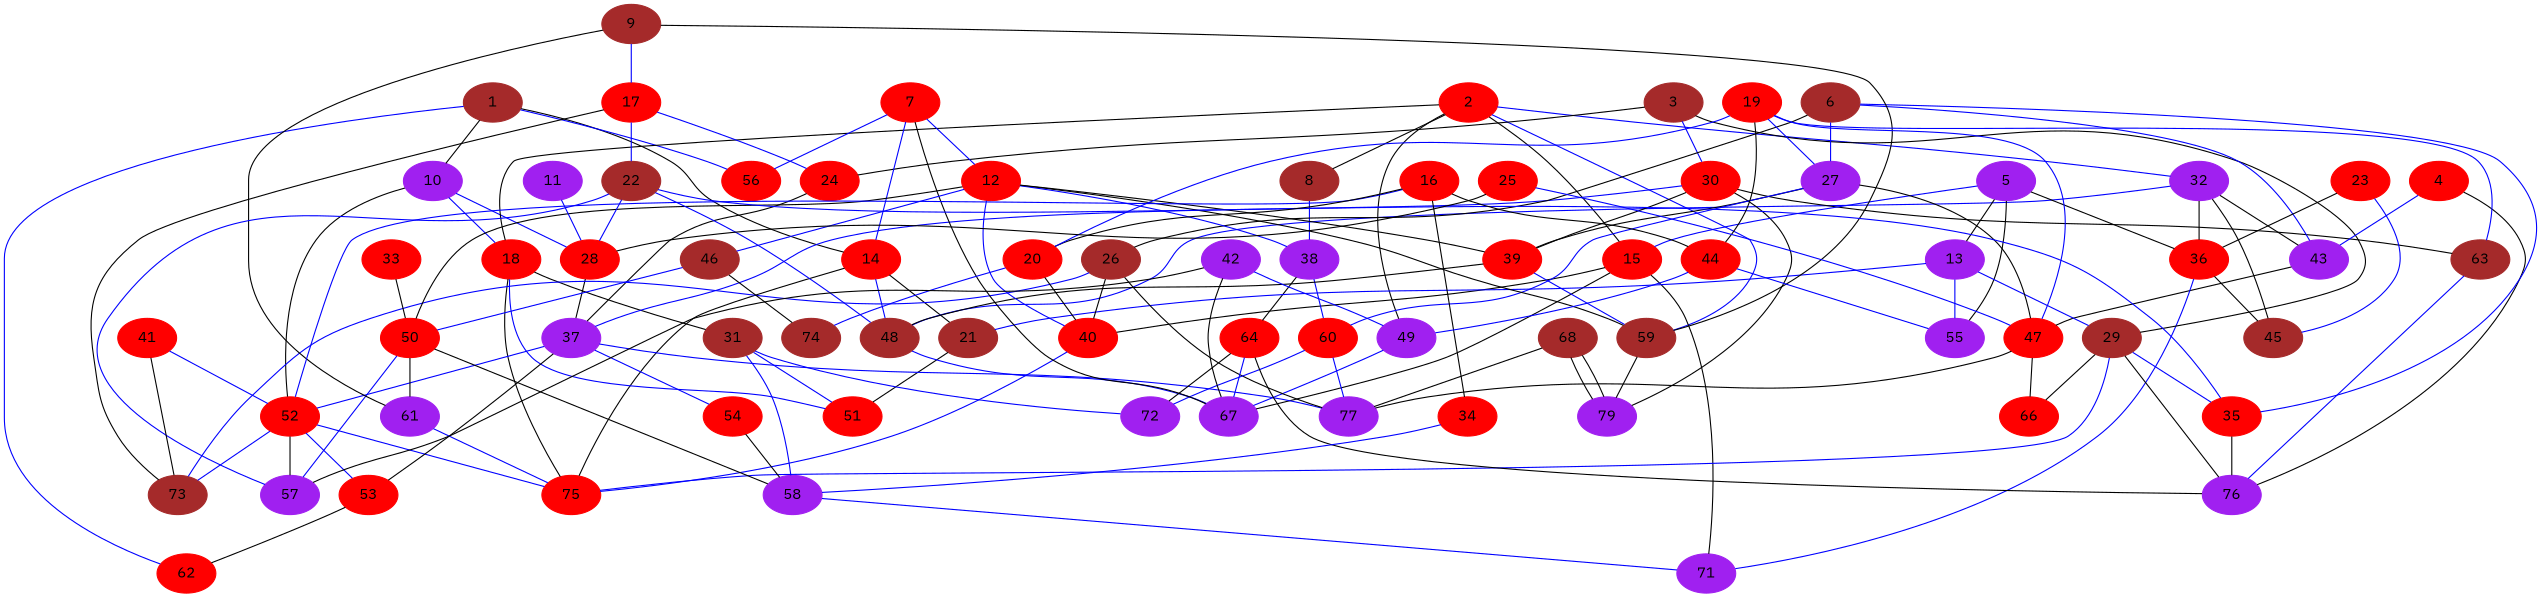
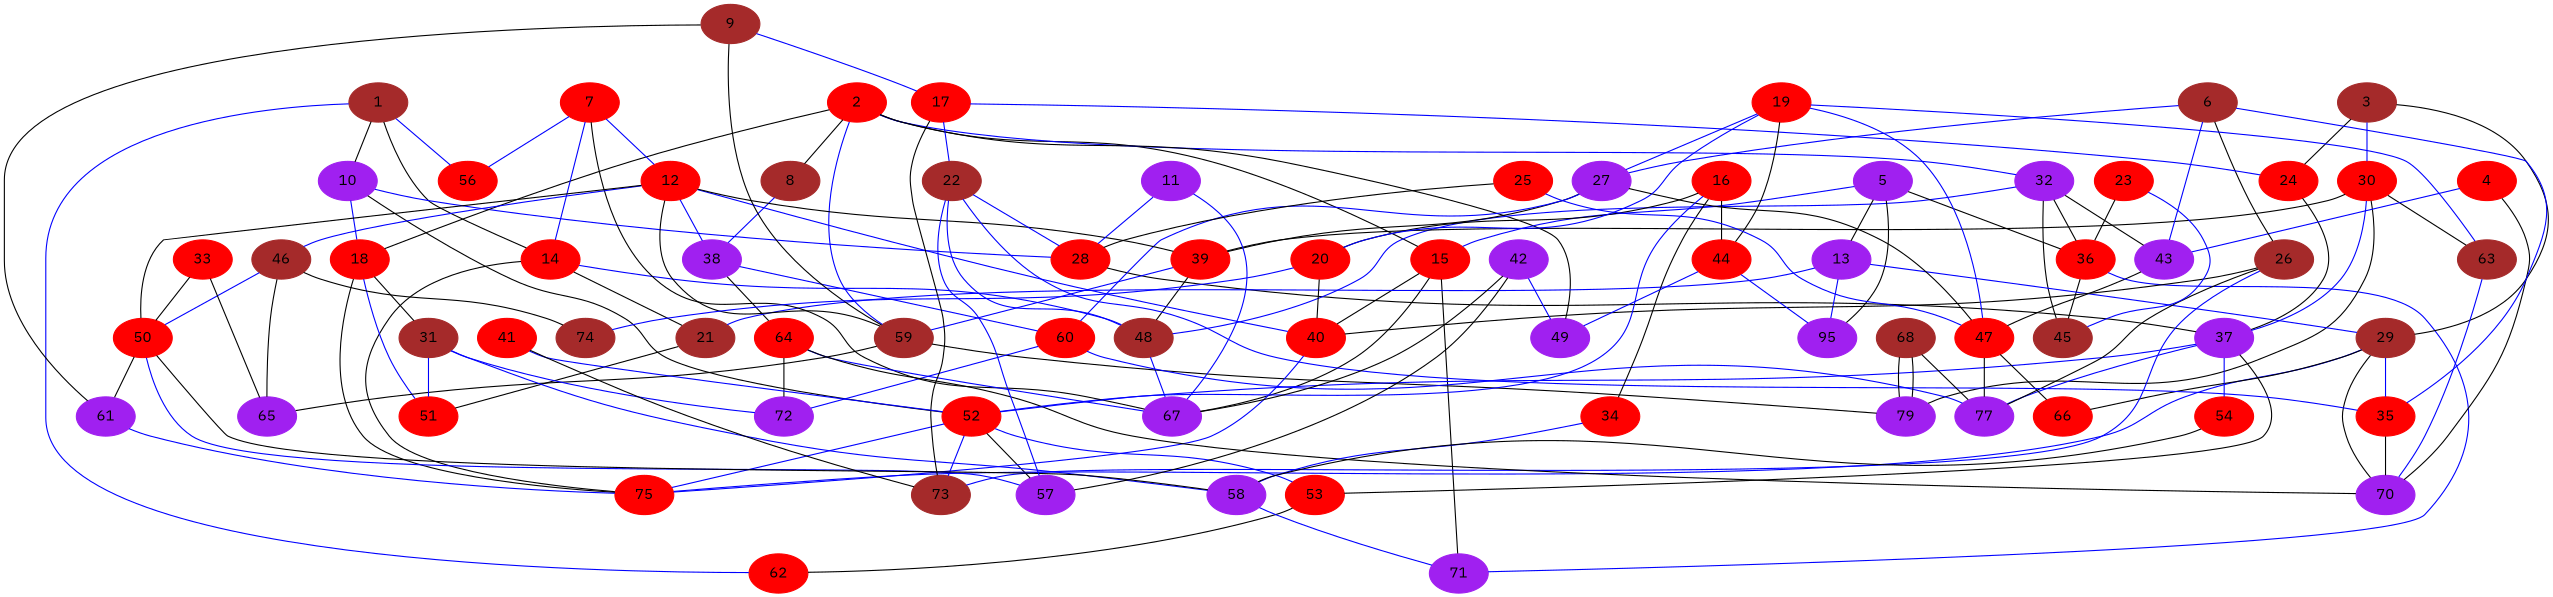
(1955, 338) -> (1827, 338)
(1319, 379) -> (1243, 300)
none -> (267, 416)
(2232, 495) -> (2386, 495)
